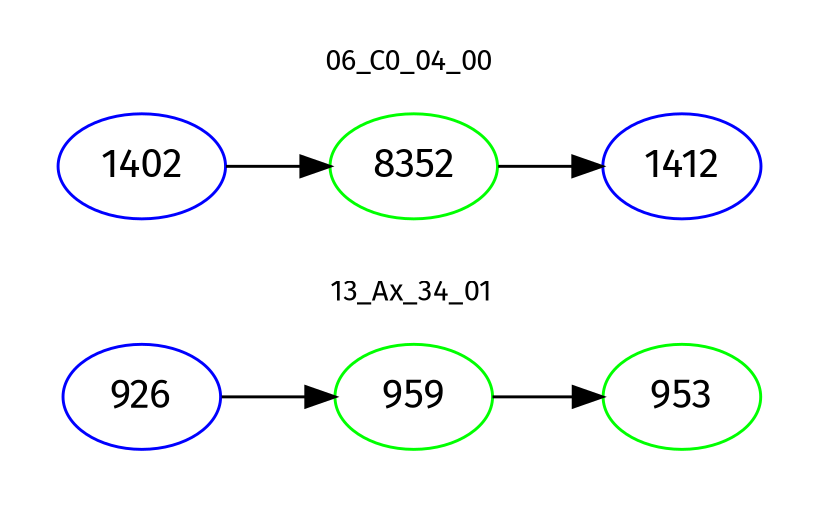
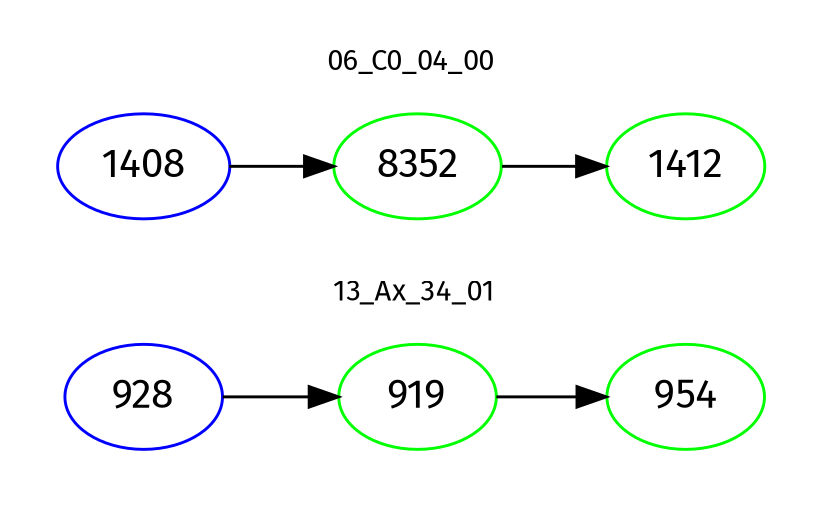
(142, 166) -> (144, 166)
(682, 166) -> (686, 166)
(142, 397) -> (144, 397)
(414, 397) -> (418, 397)
(682, 397) -> (686, 397)
